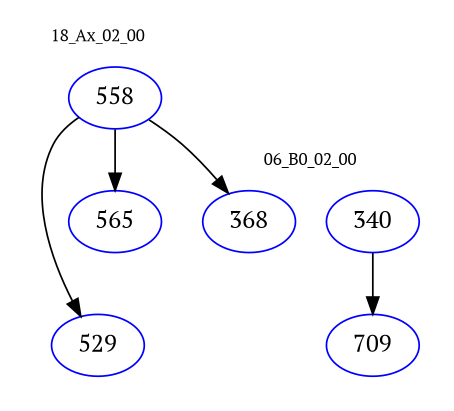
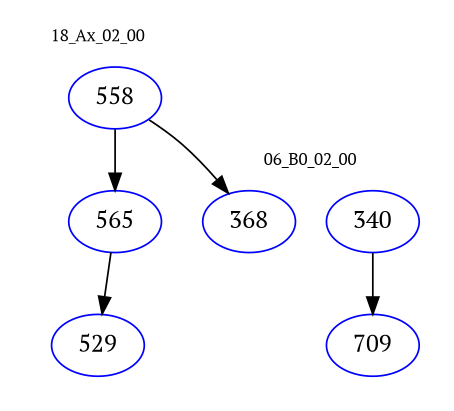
(43, 206) -> (108, 275)
